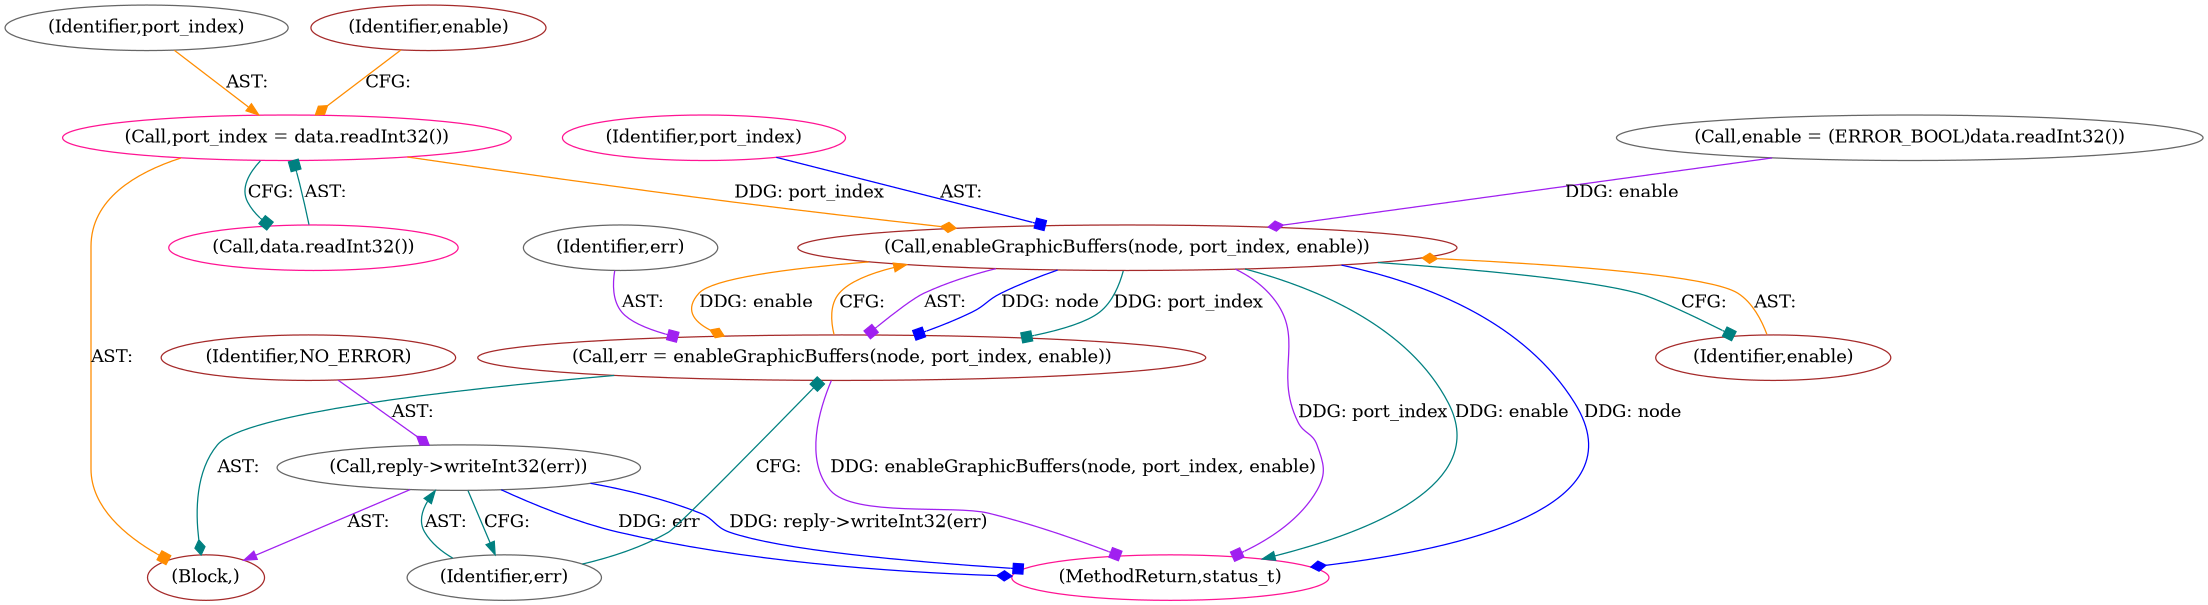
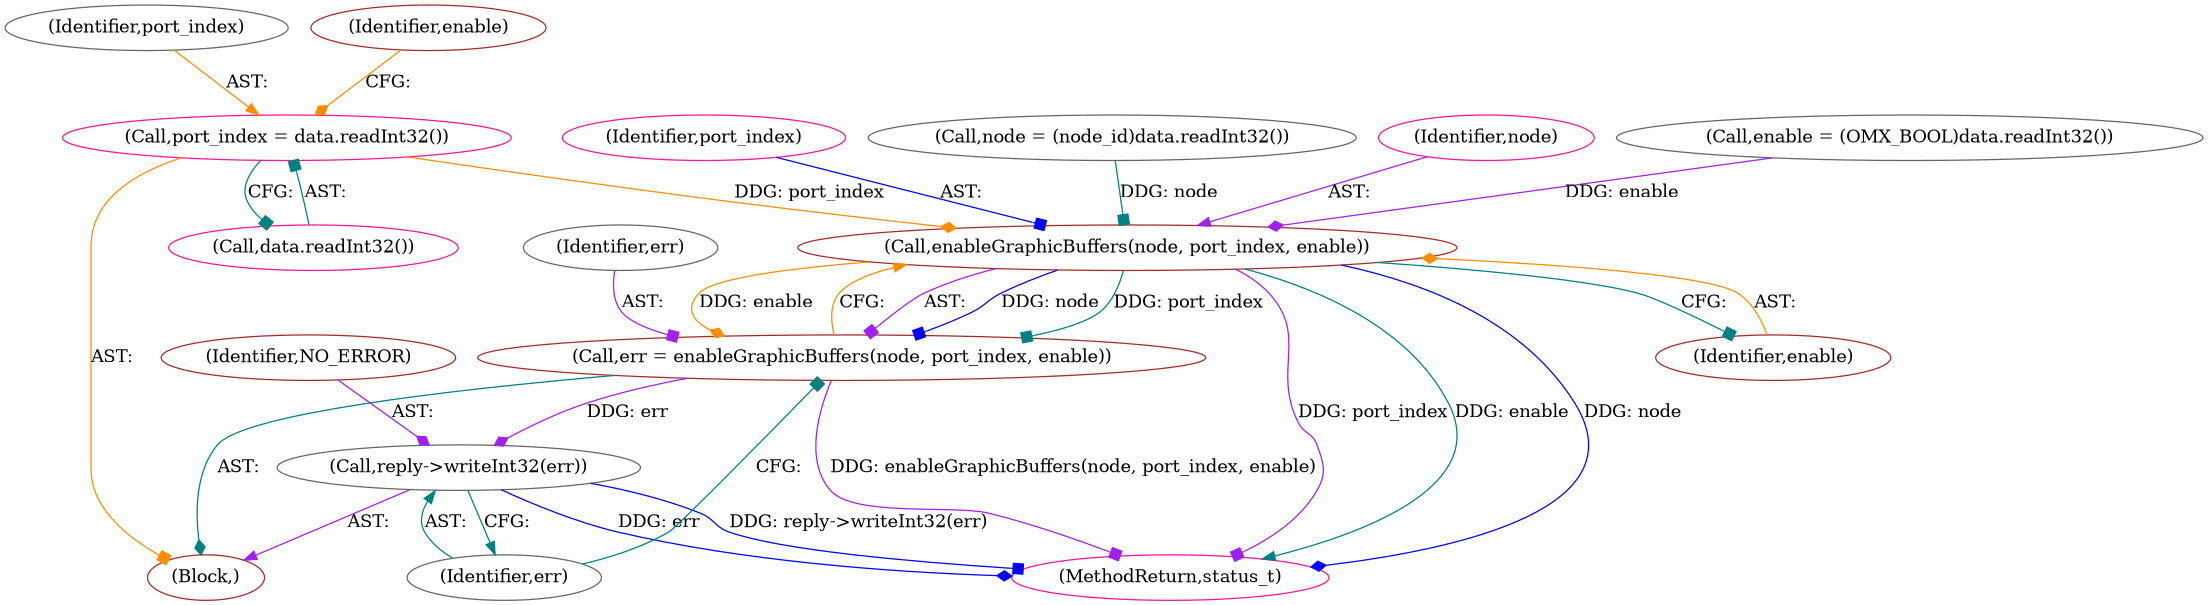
none -> (1112, 138)
none -> (1486, 138)
(1910, 138) -> (1910, 138)
none -> (595, 400)
